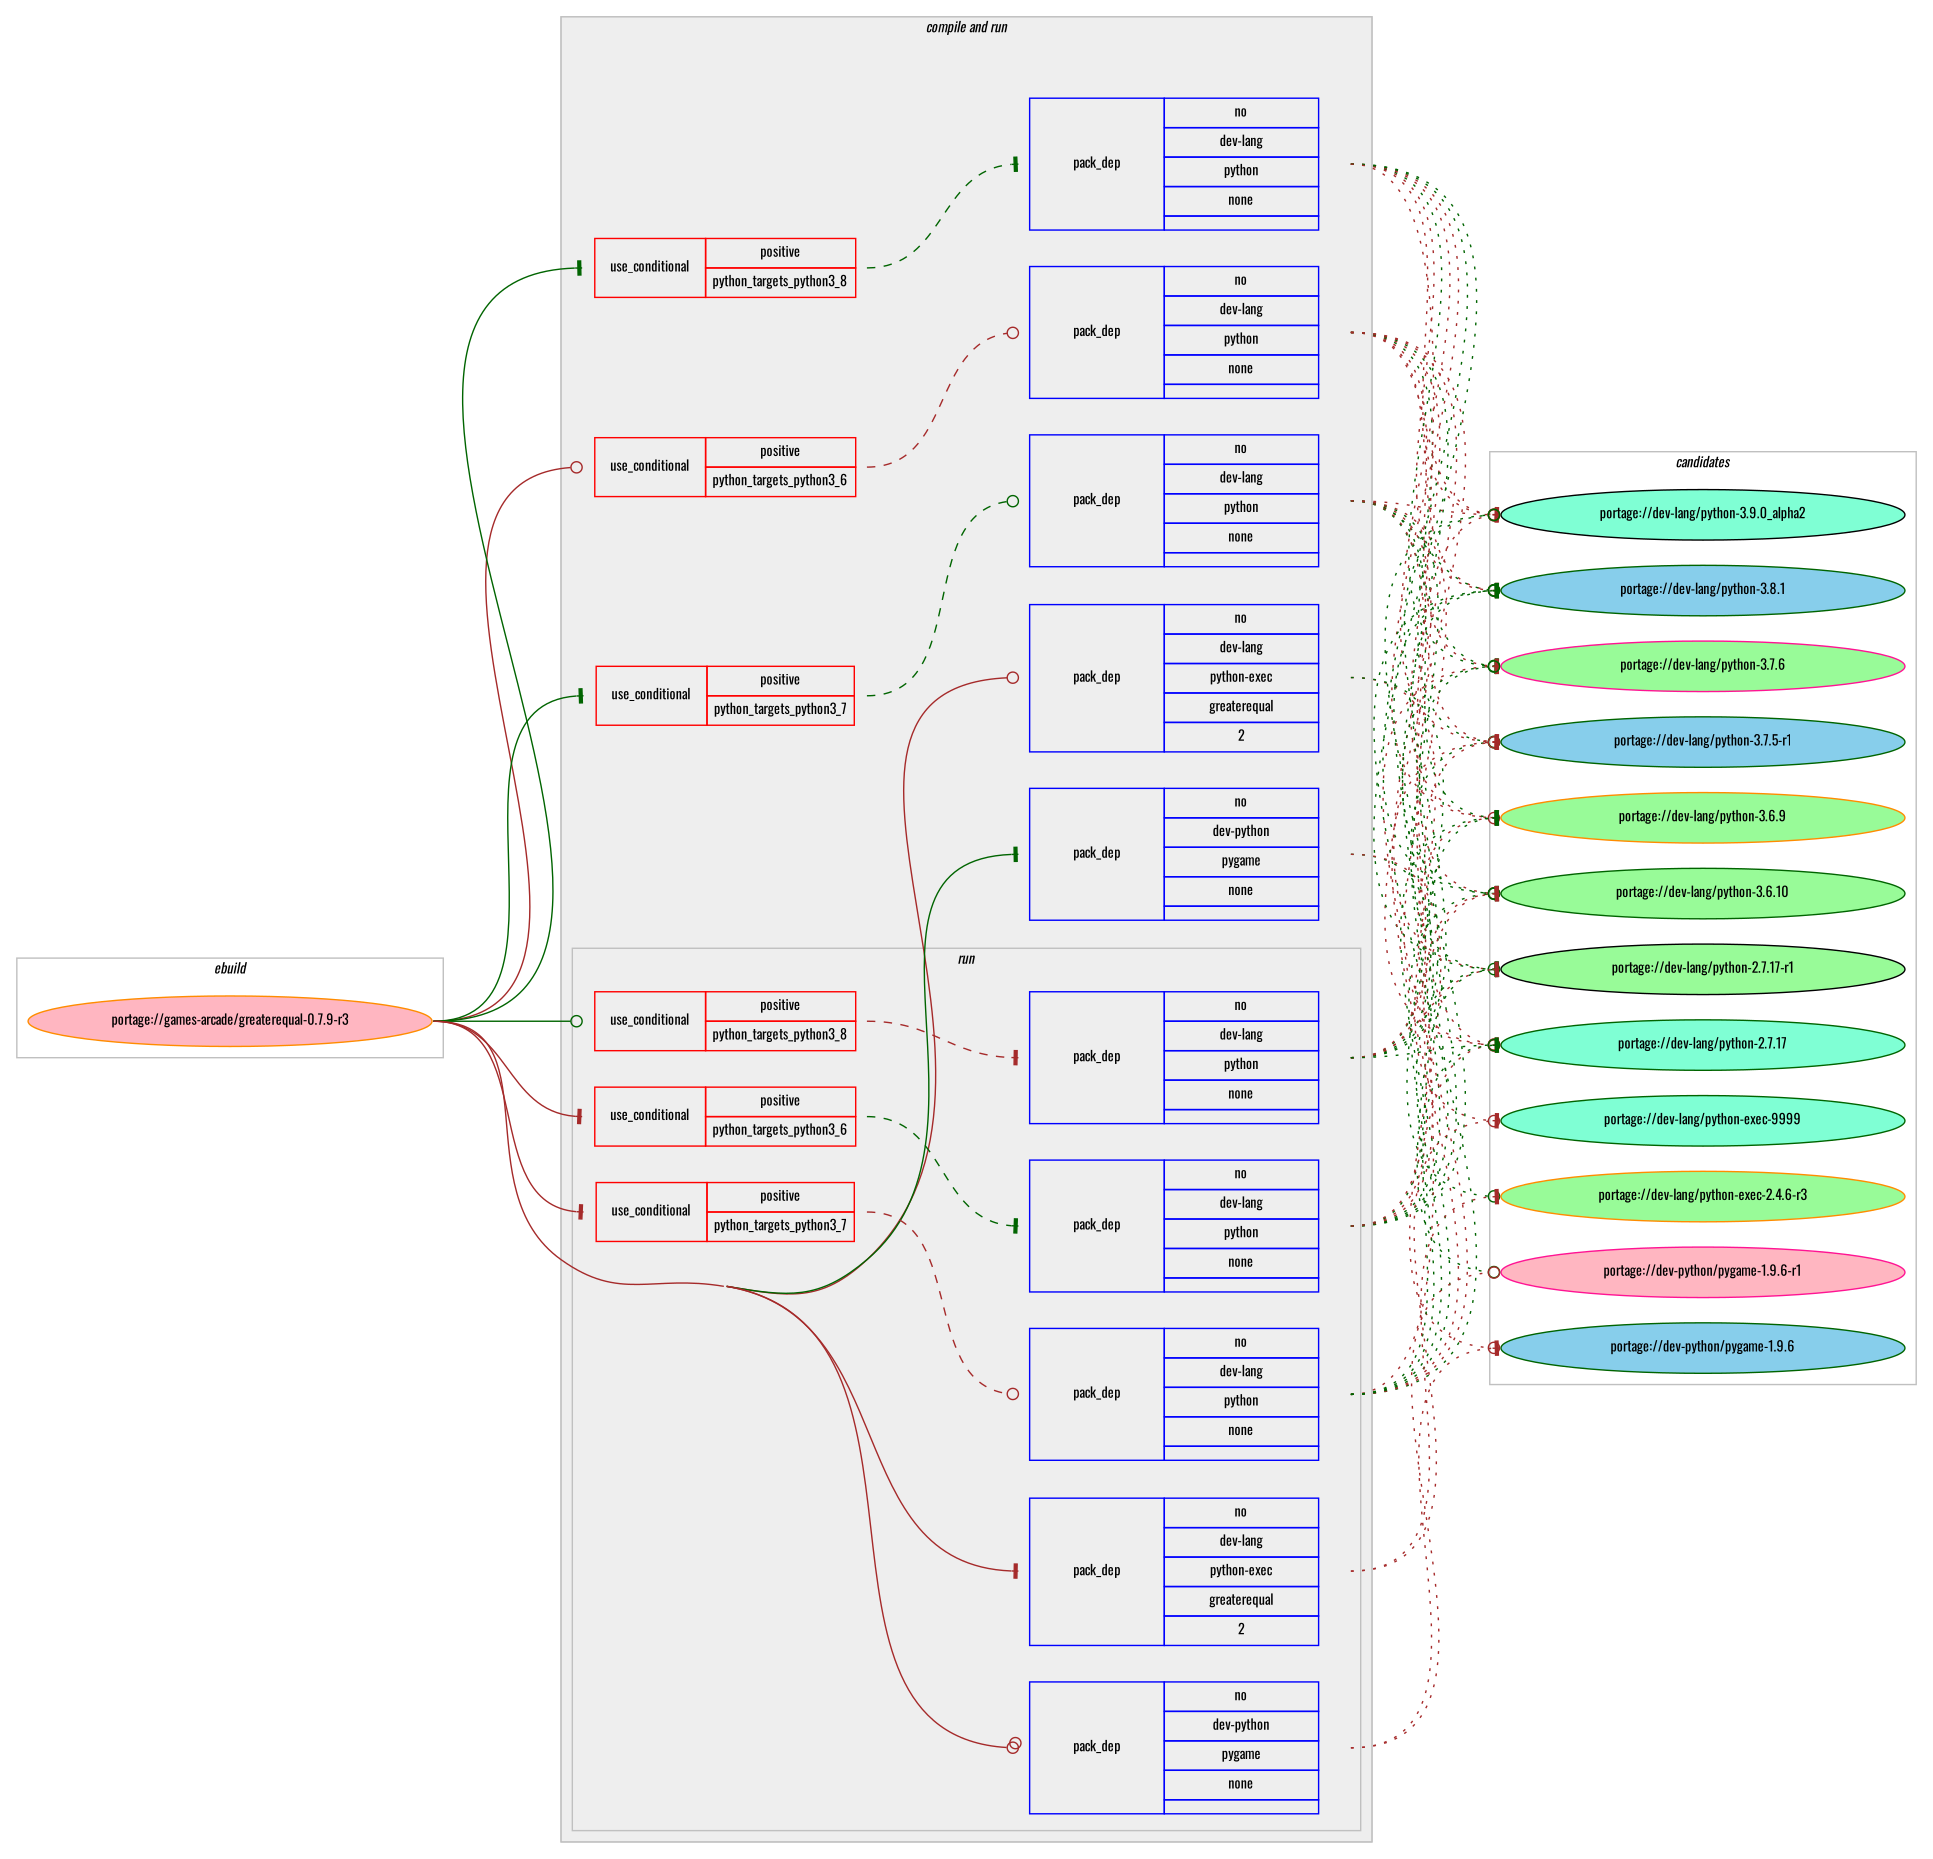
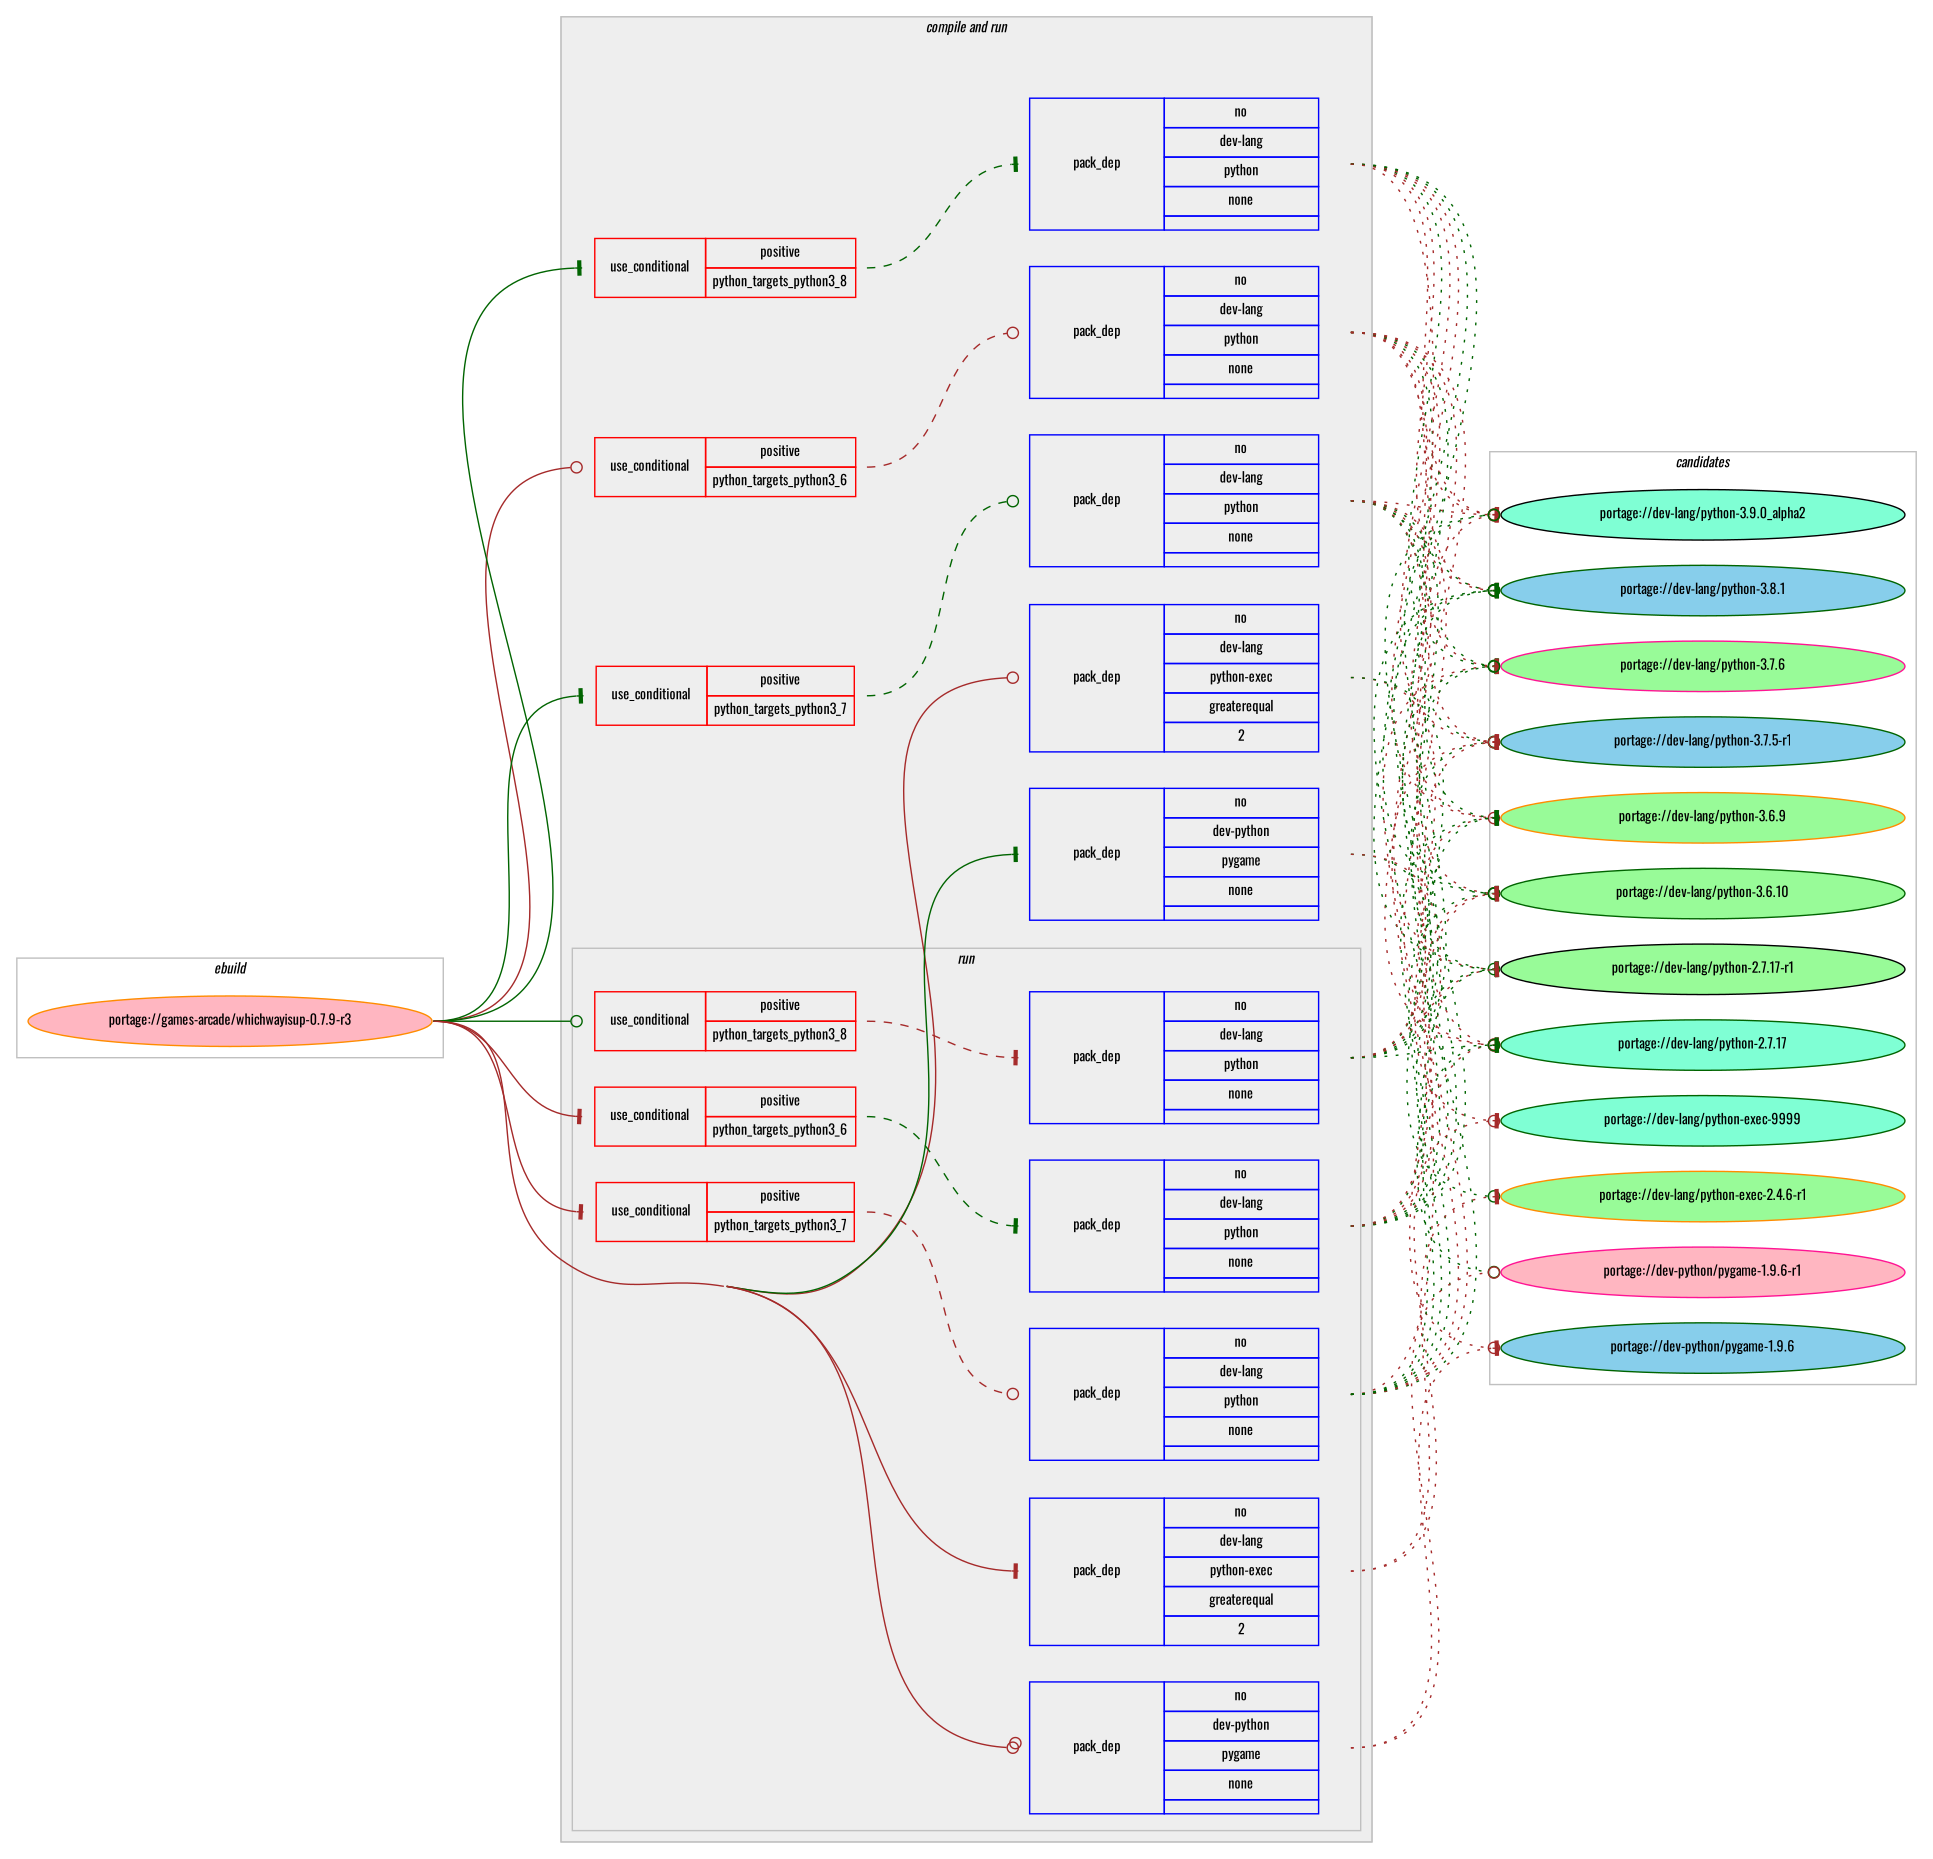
(230, 1021) -> (230, 1021)
(1703, 1197) -> (1703, 1197)
